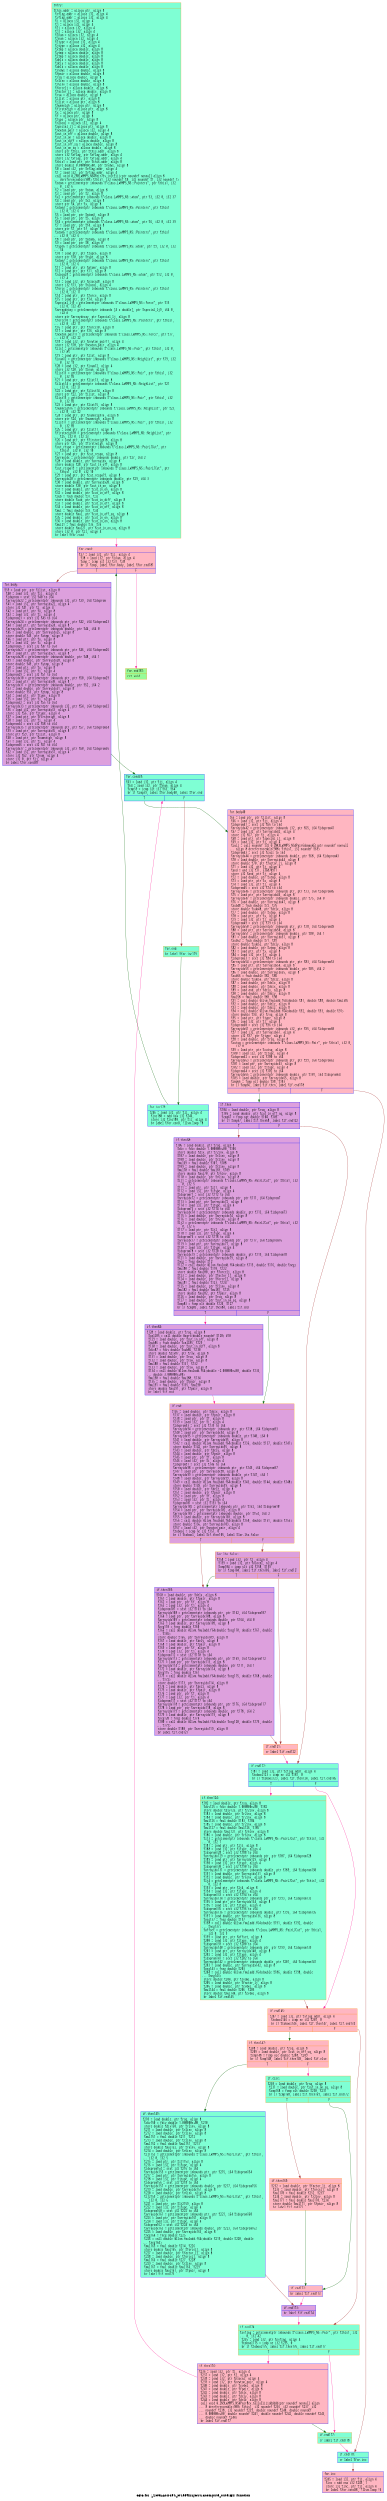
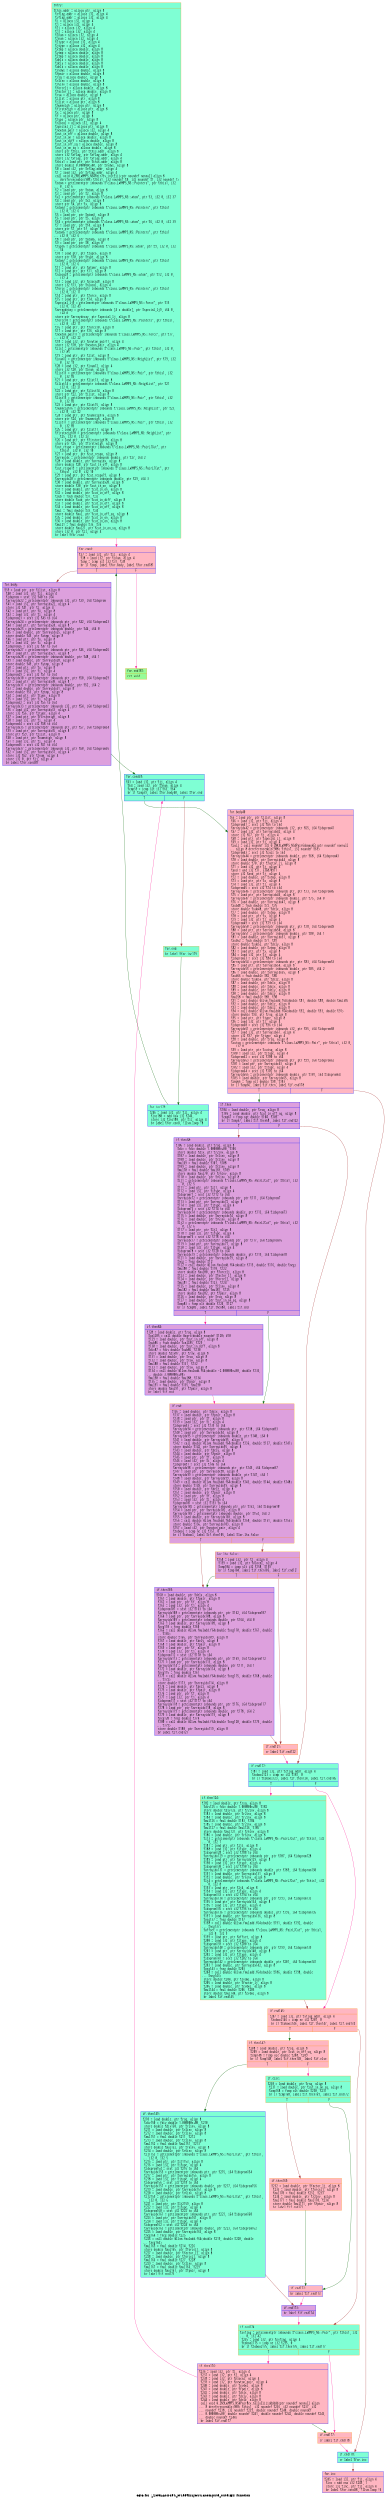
(257, 990) -> (260, 990)
(335, 2438) -> (335, 2438)
